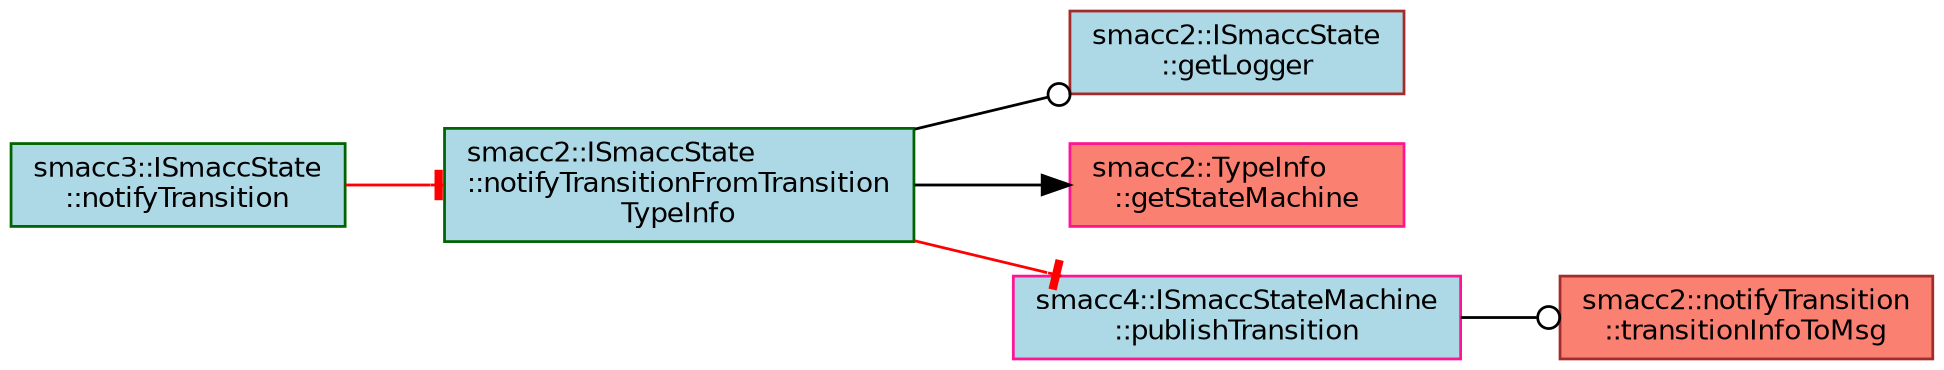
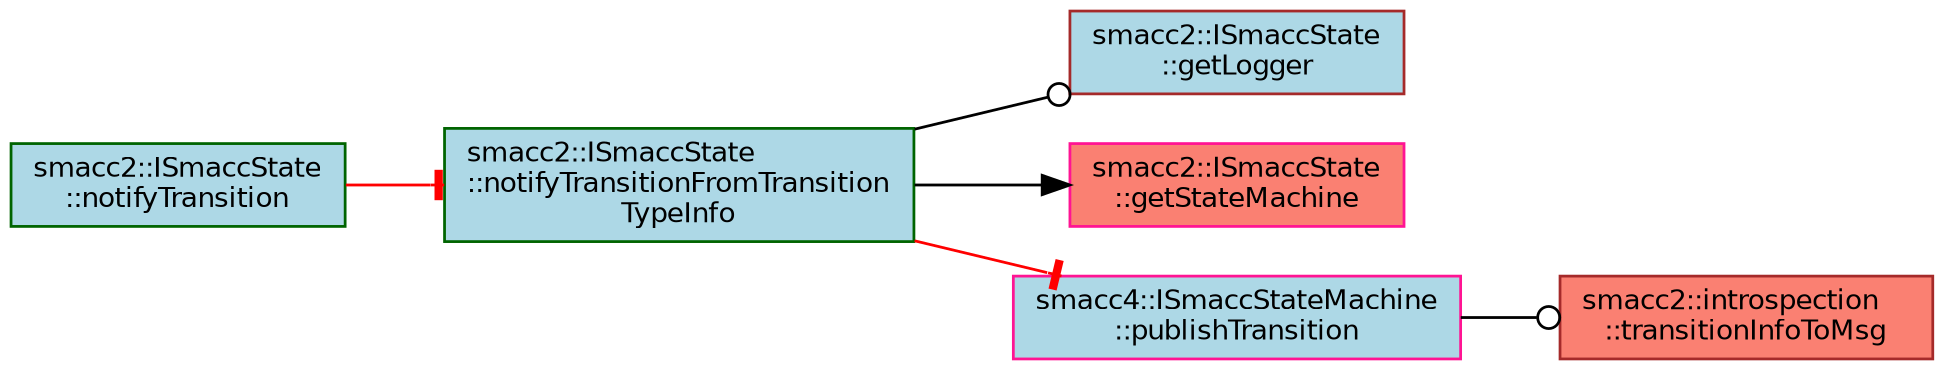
(178, 185) -> (178, 185)
(1237, 185) -> (1237, 185)
(1746, 318) -> (1746, 318)
